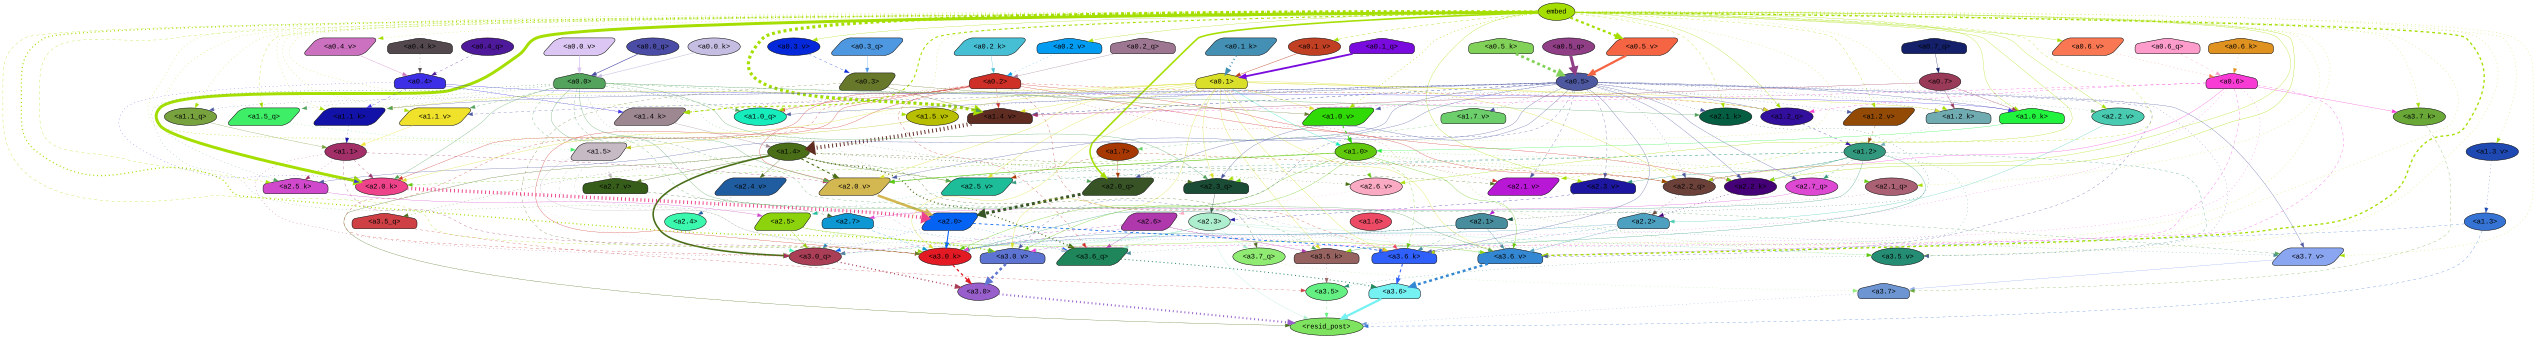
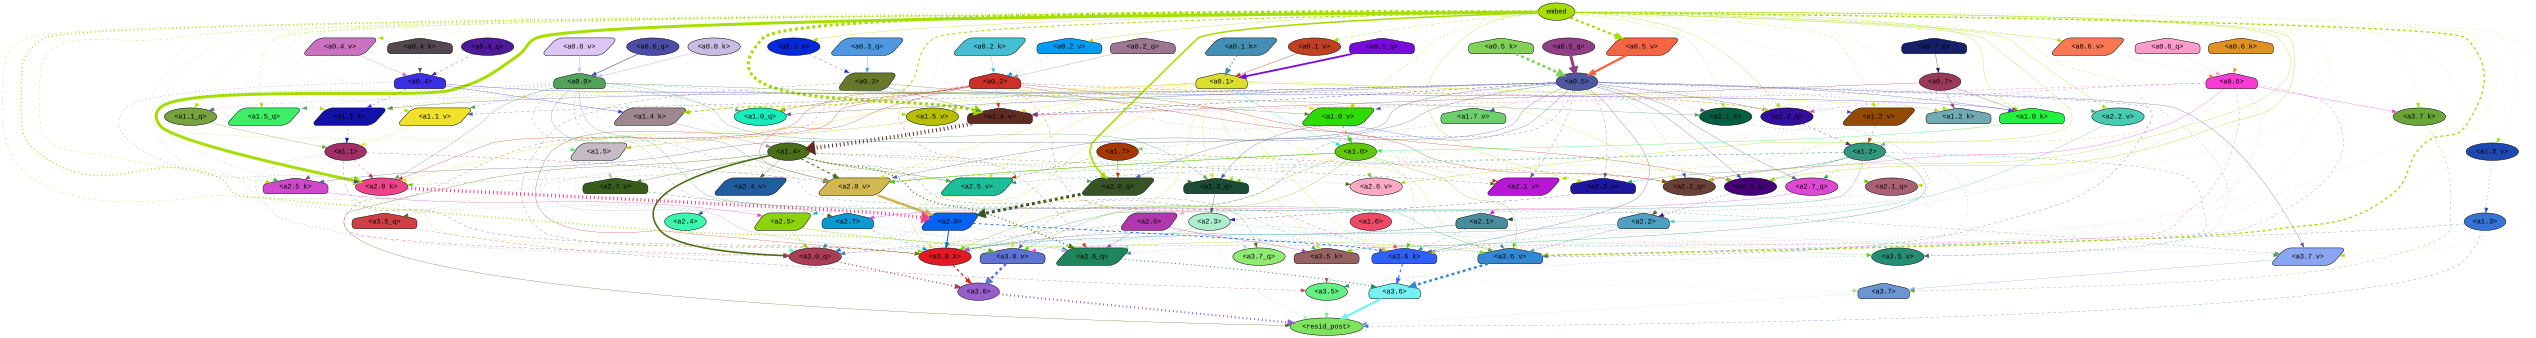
(1494, 237) -> (1494, 237)
